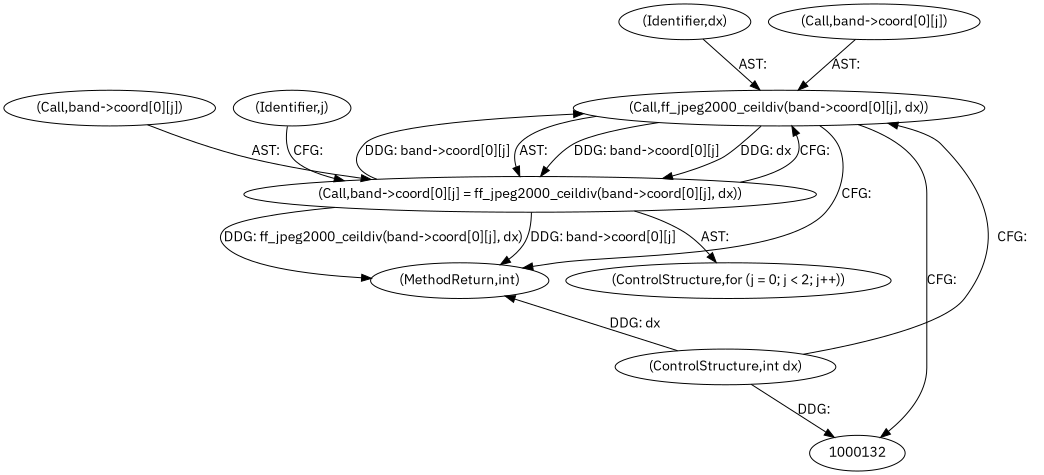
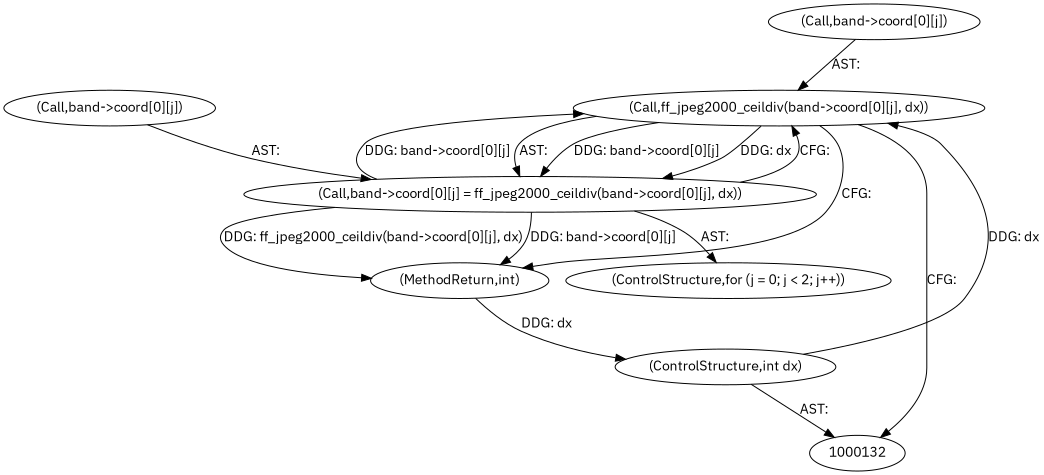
(685, 22) -> none
(292, 108) -> none
(1014, 238) -> (1014, 238)
(596, 325) -> (541, 339)
(816, 410) -> (816, 410)
